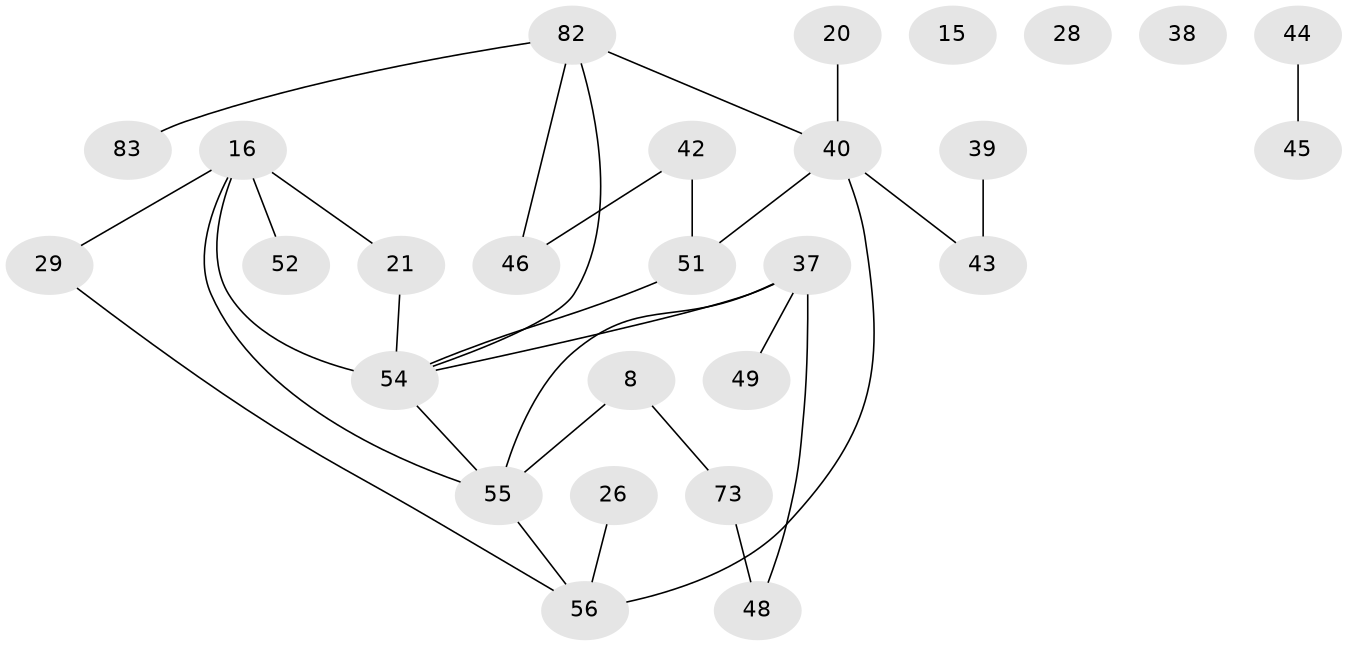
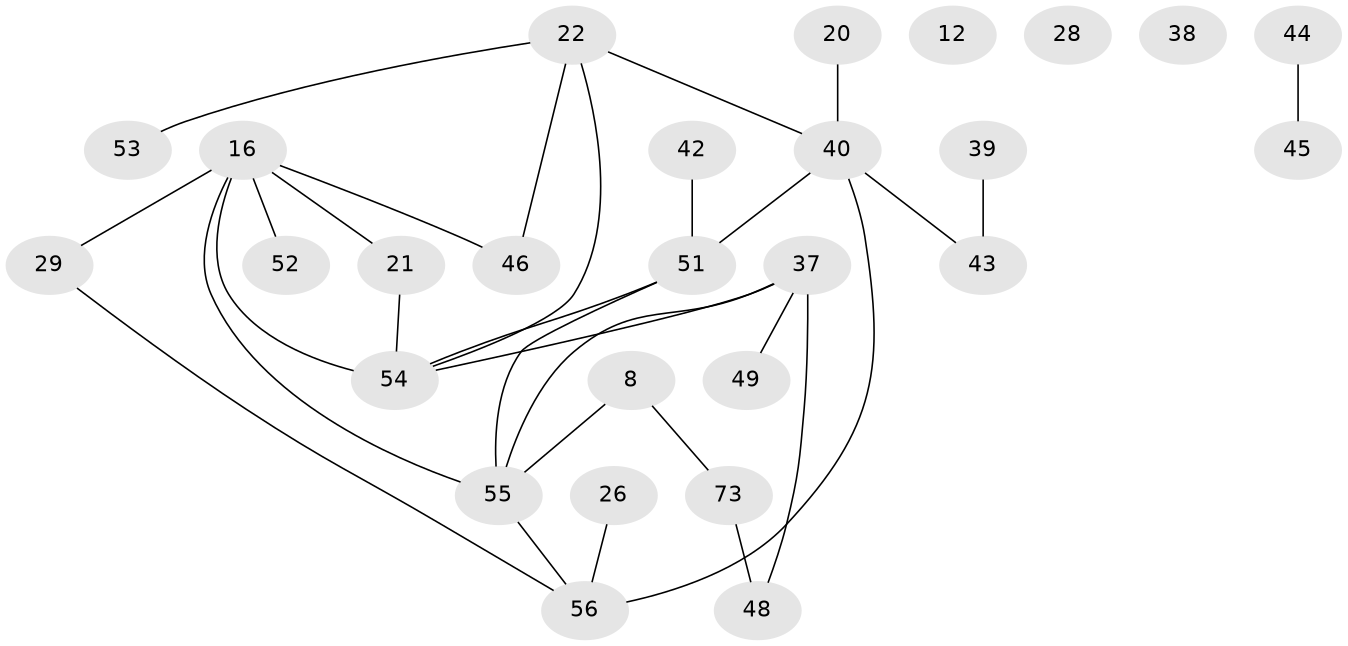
(572, 35) -> (572, 35)
(953, 35) -> (953, 35)
(128, 150) -> (128, 150)
(610, 204) -> (382, 205)
(447, 438) -> (546, 335)
